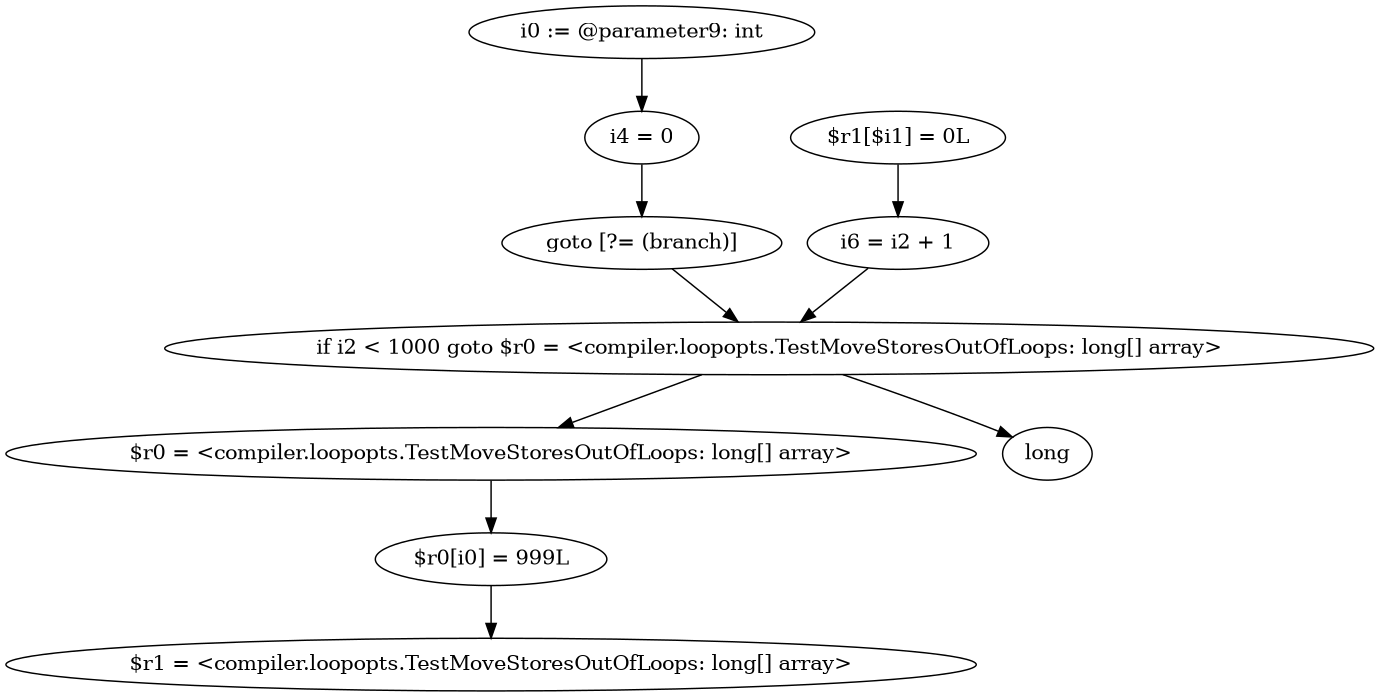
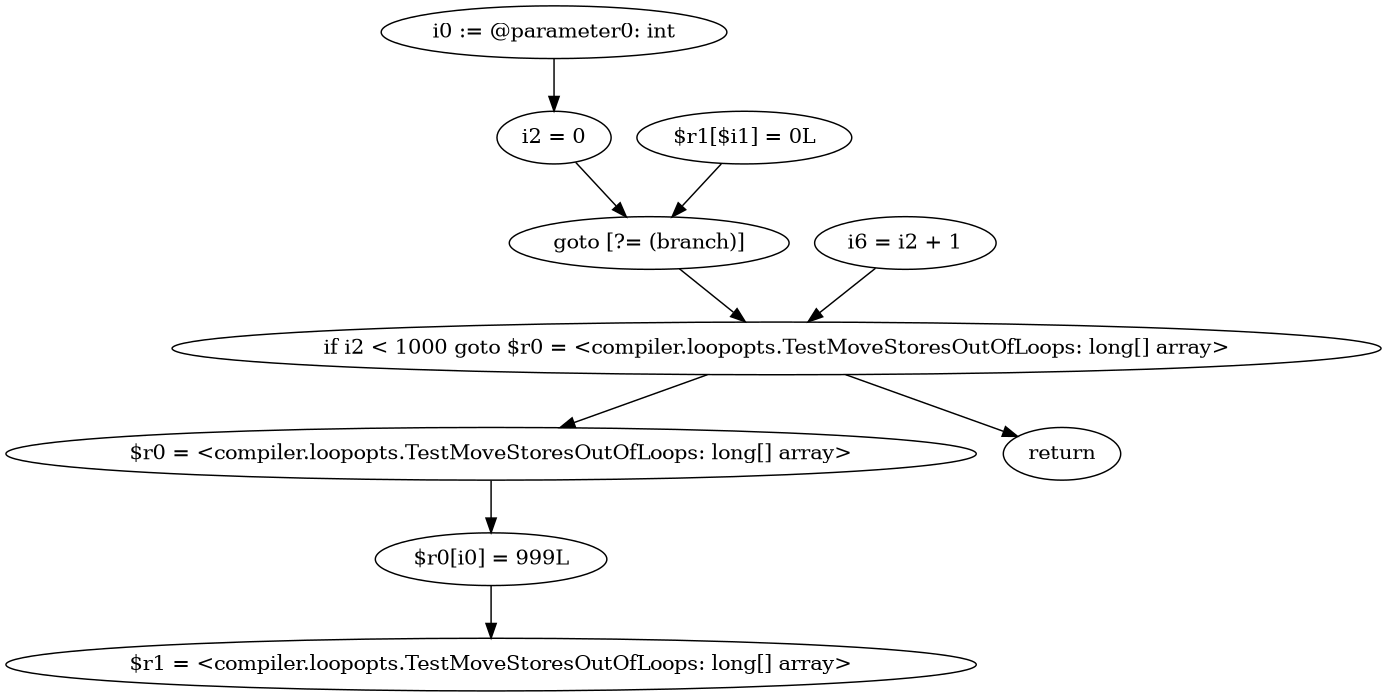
(642, 32) -> (554, 32)
(642, 138) -> (554, 138)
(898, 183) -> (702, 185)
(1047, 454) -> (1062, 454)
